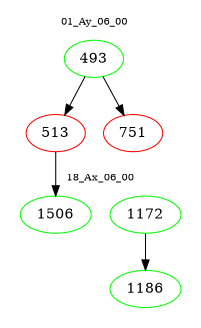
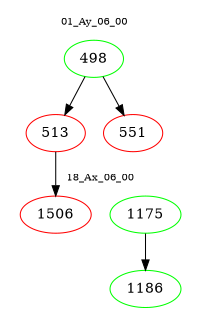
(94, 59) -> (94, 59)
(133, 133) -> (133, 133)
(56, 215) -> (56, 215)
(146, 215) -> (146, 215)
